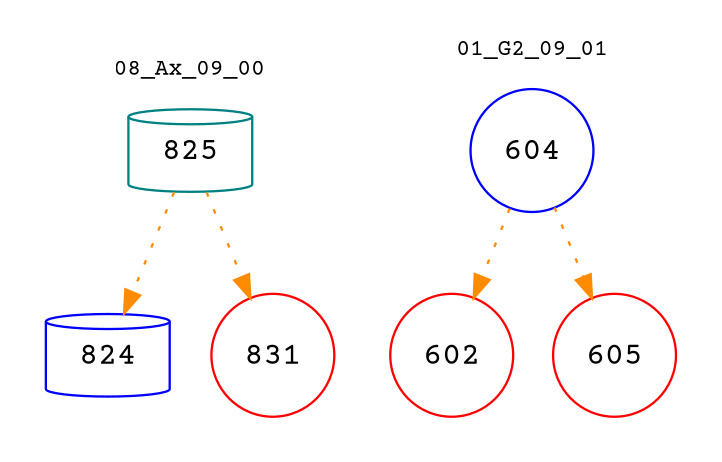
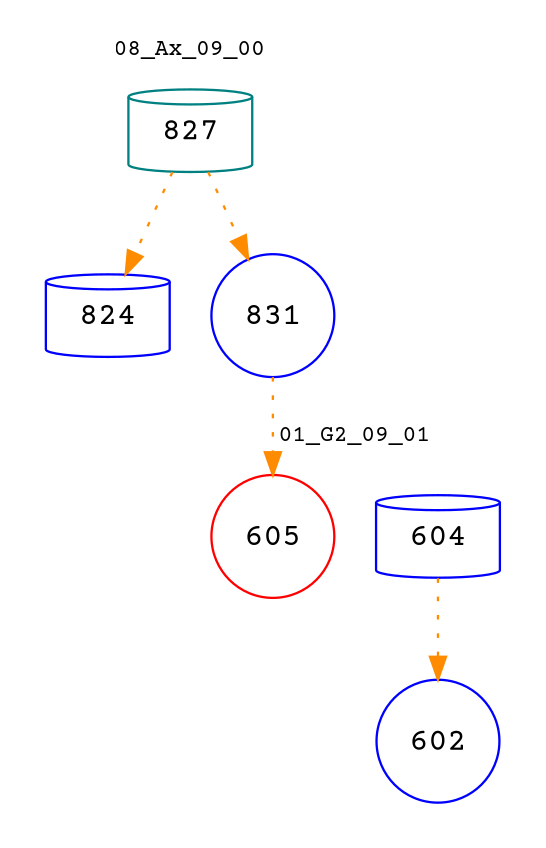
(190, 151) -> (190, 131)
(532, 151) -> (438, 536)
(569, 242) -> (273, 428)
(273, 355) -> (273, 316)
(452, 355) -> (438, 741)
